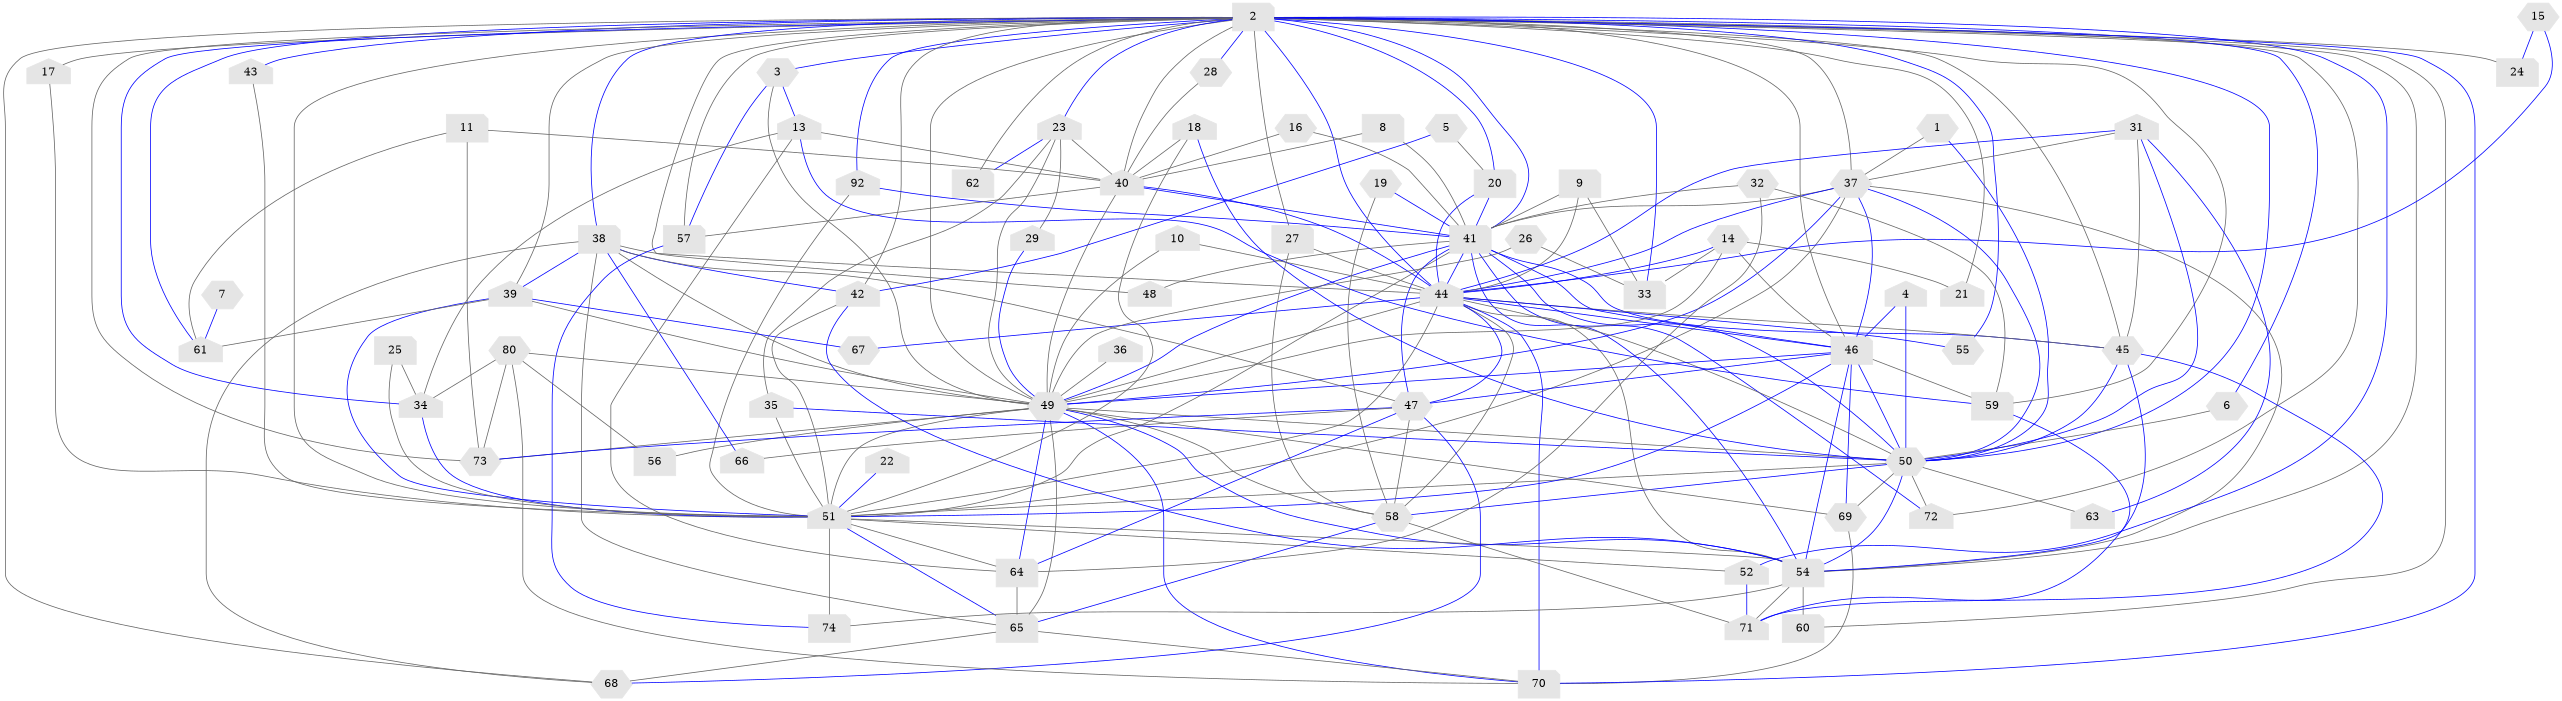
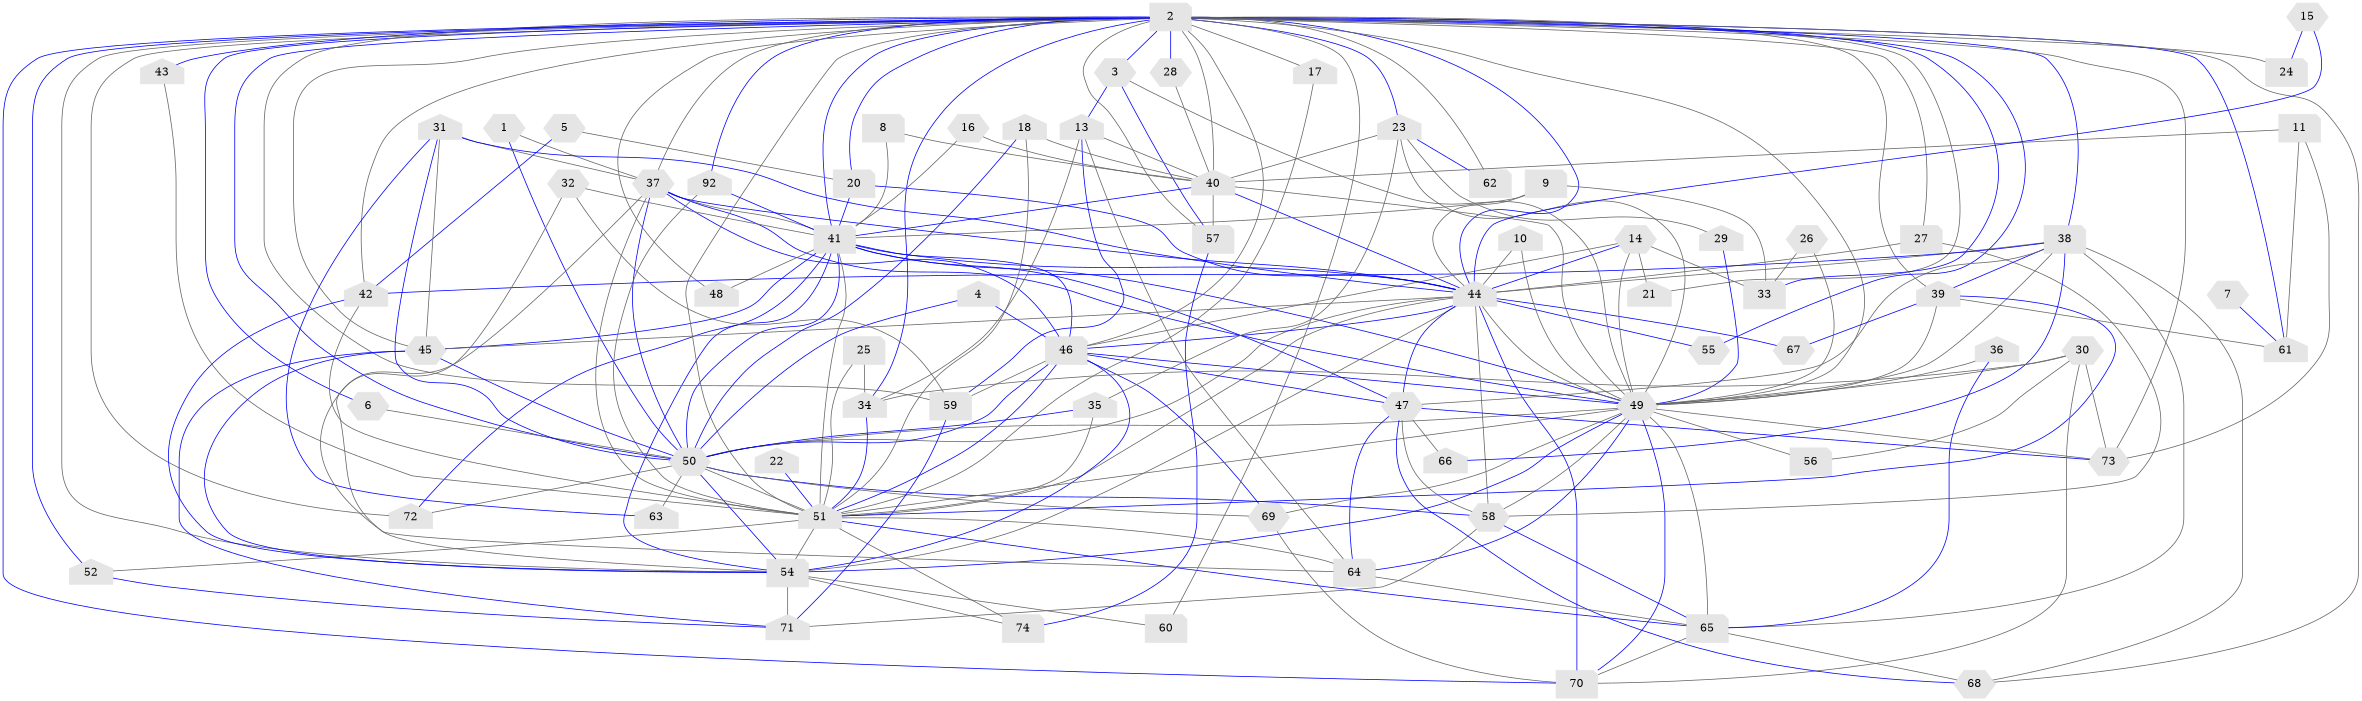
(1381, 184) -> none
(510, 351) -> (2083, 351)
none -> (1931, 566)
